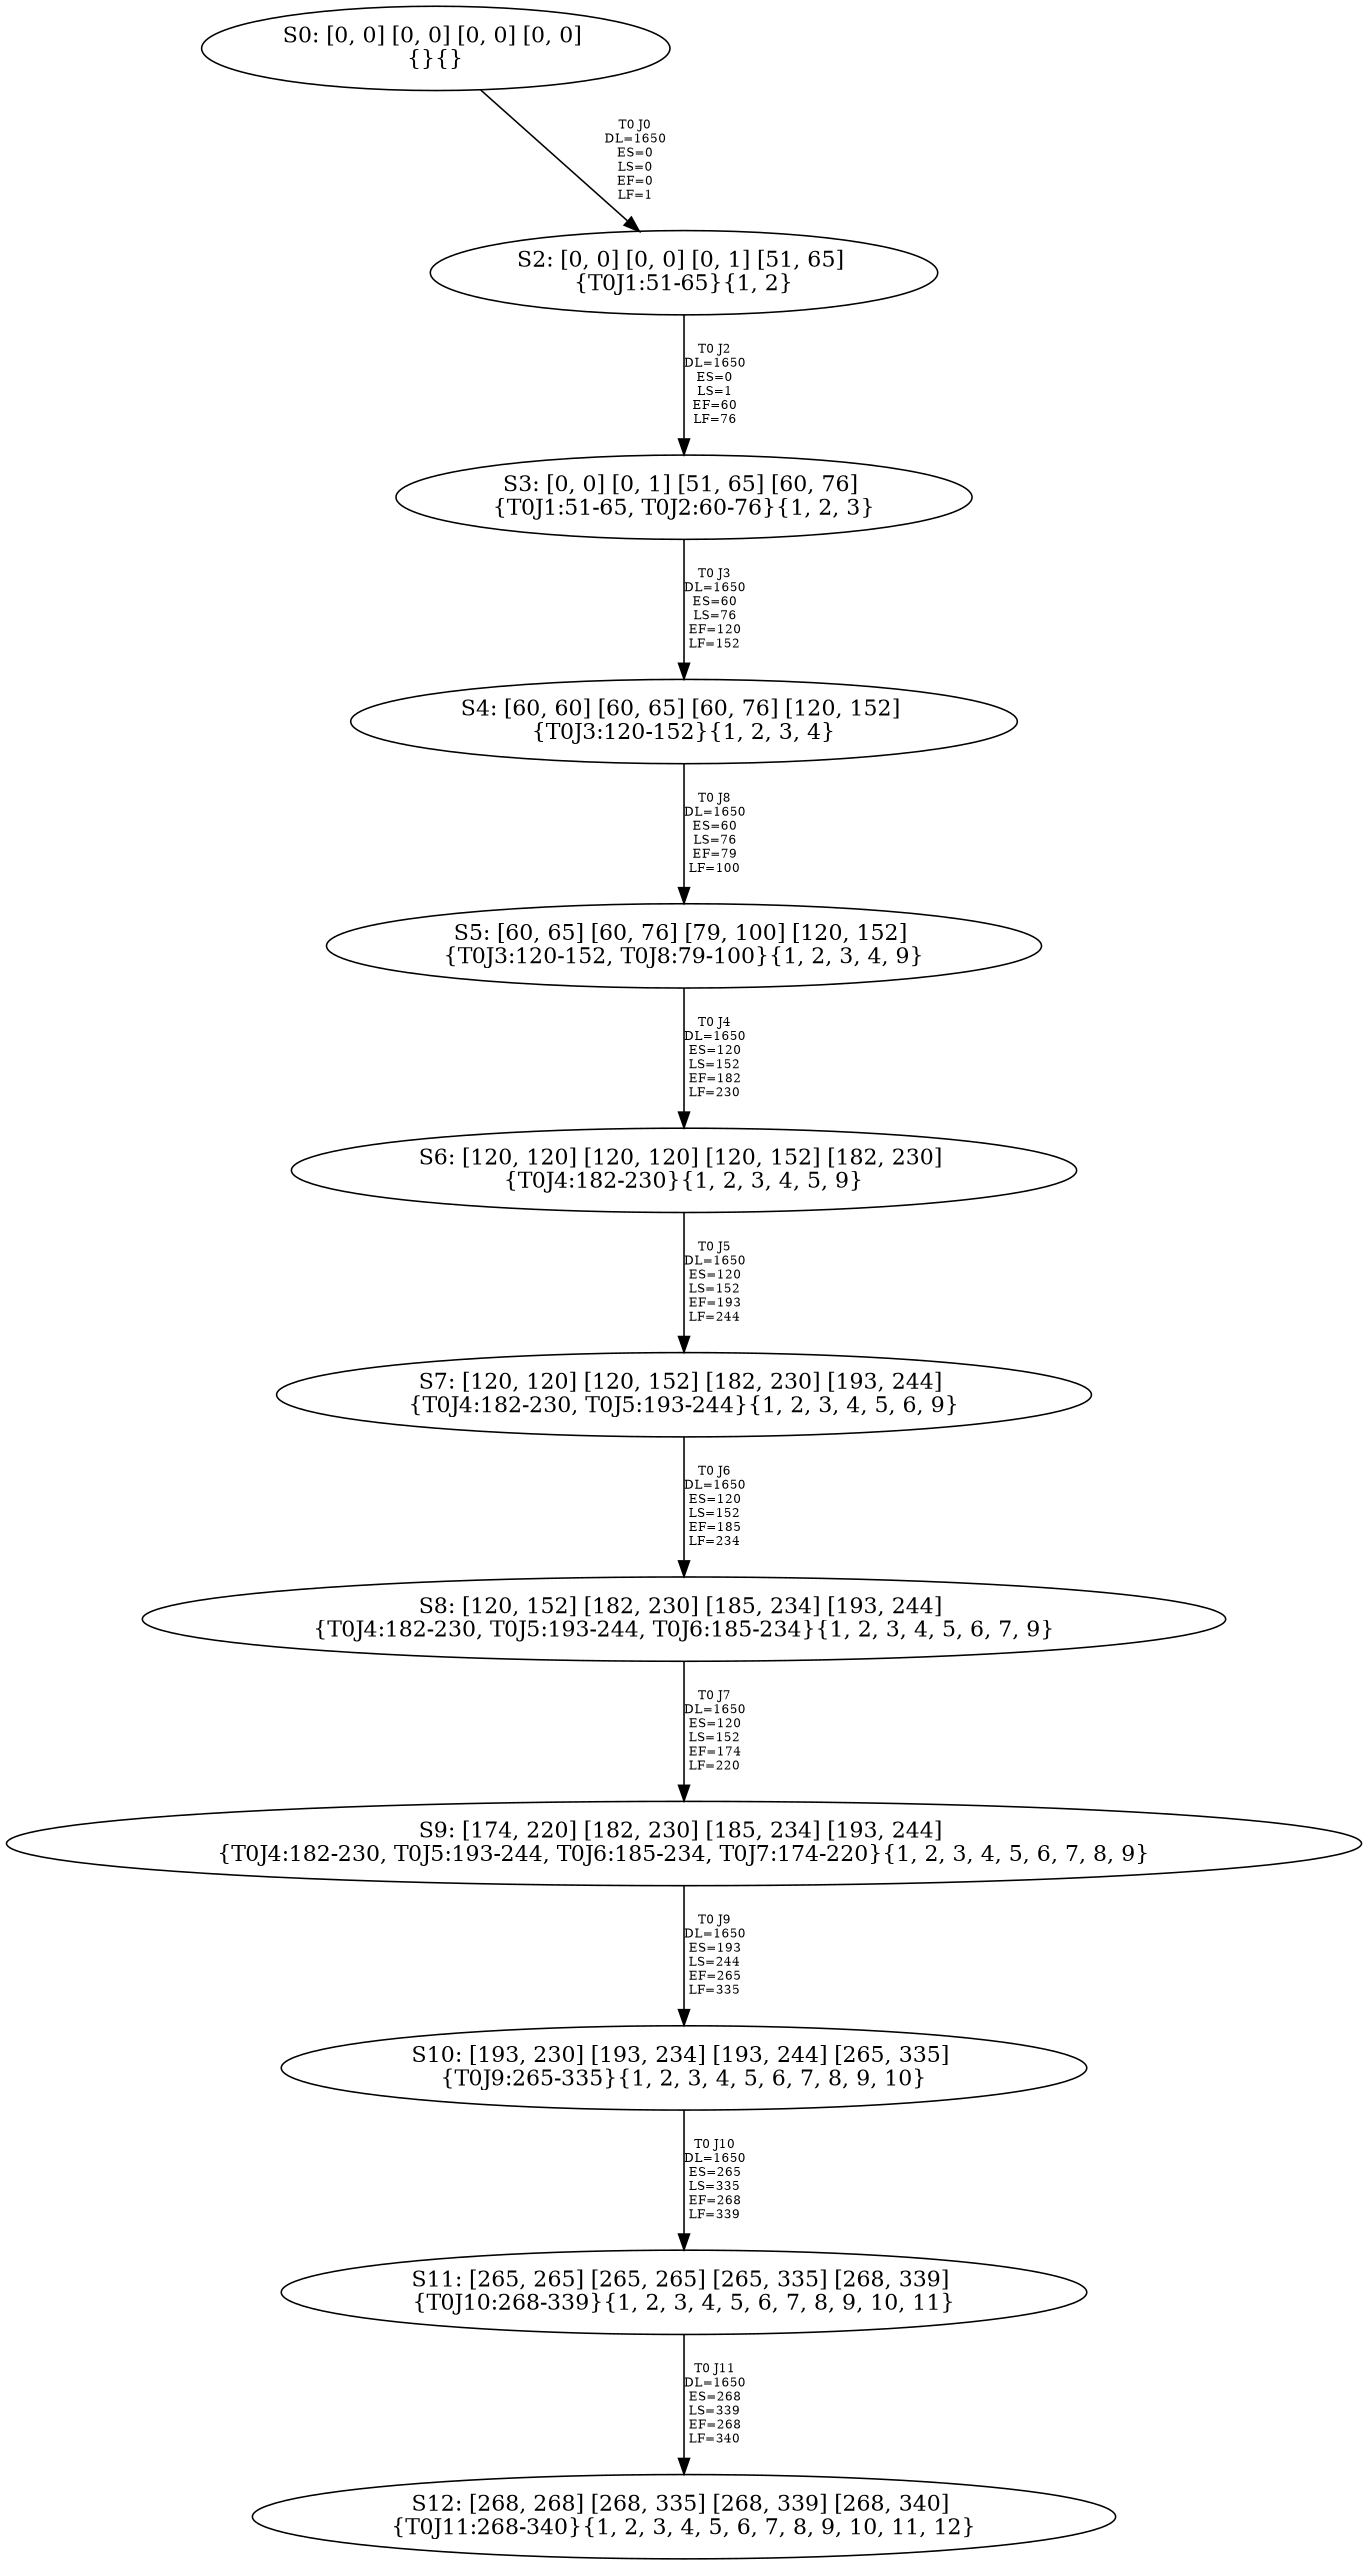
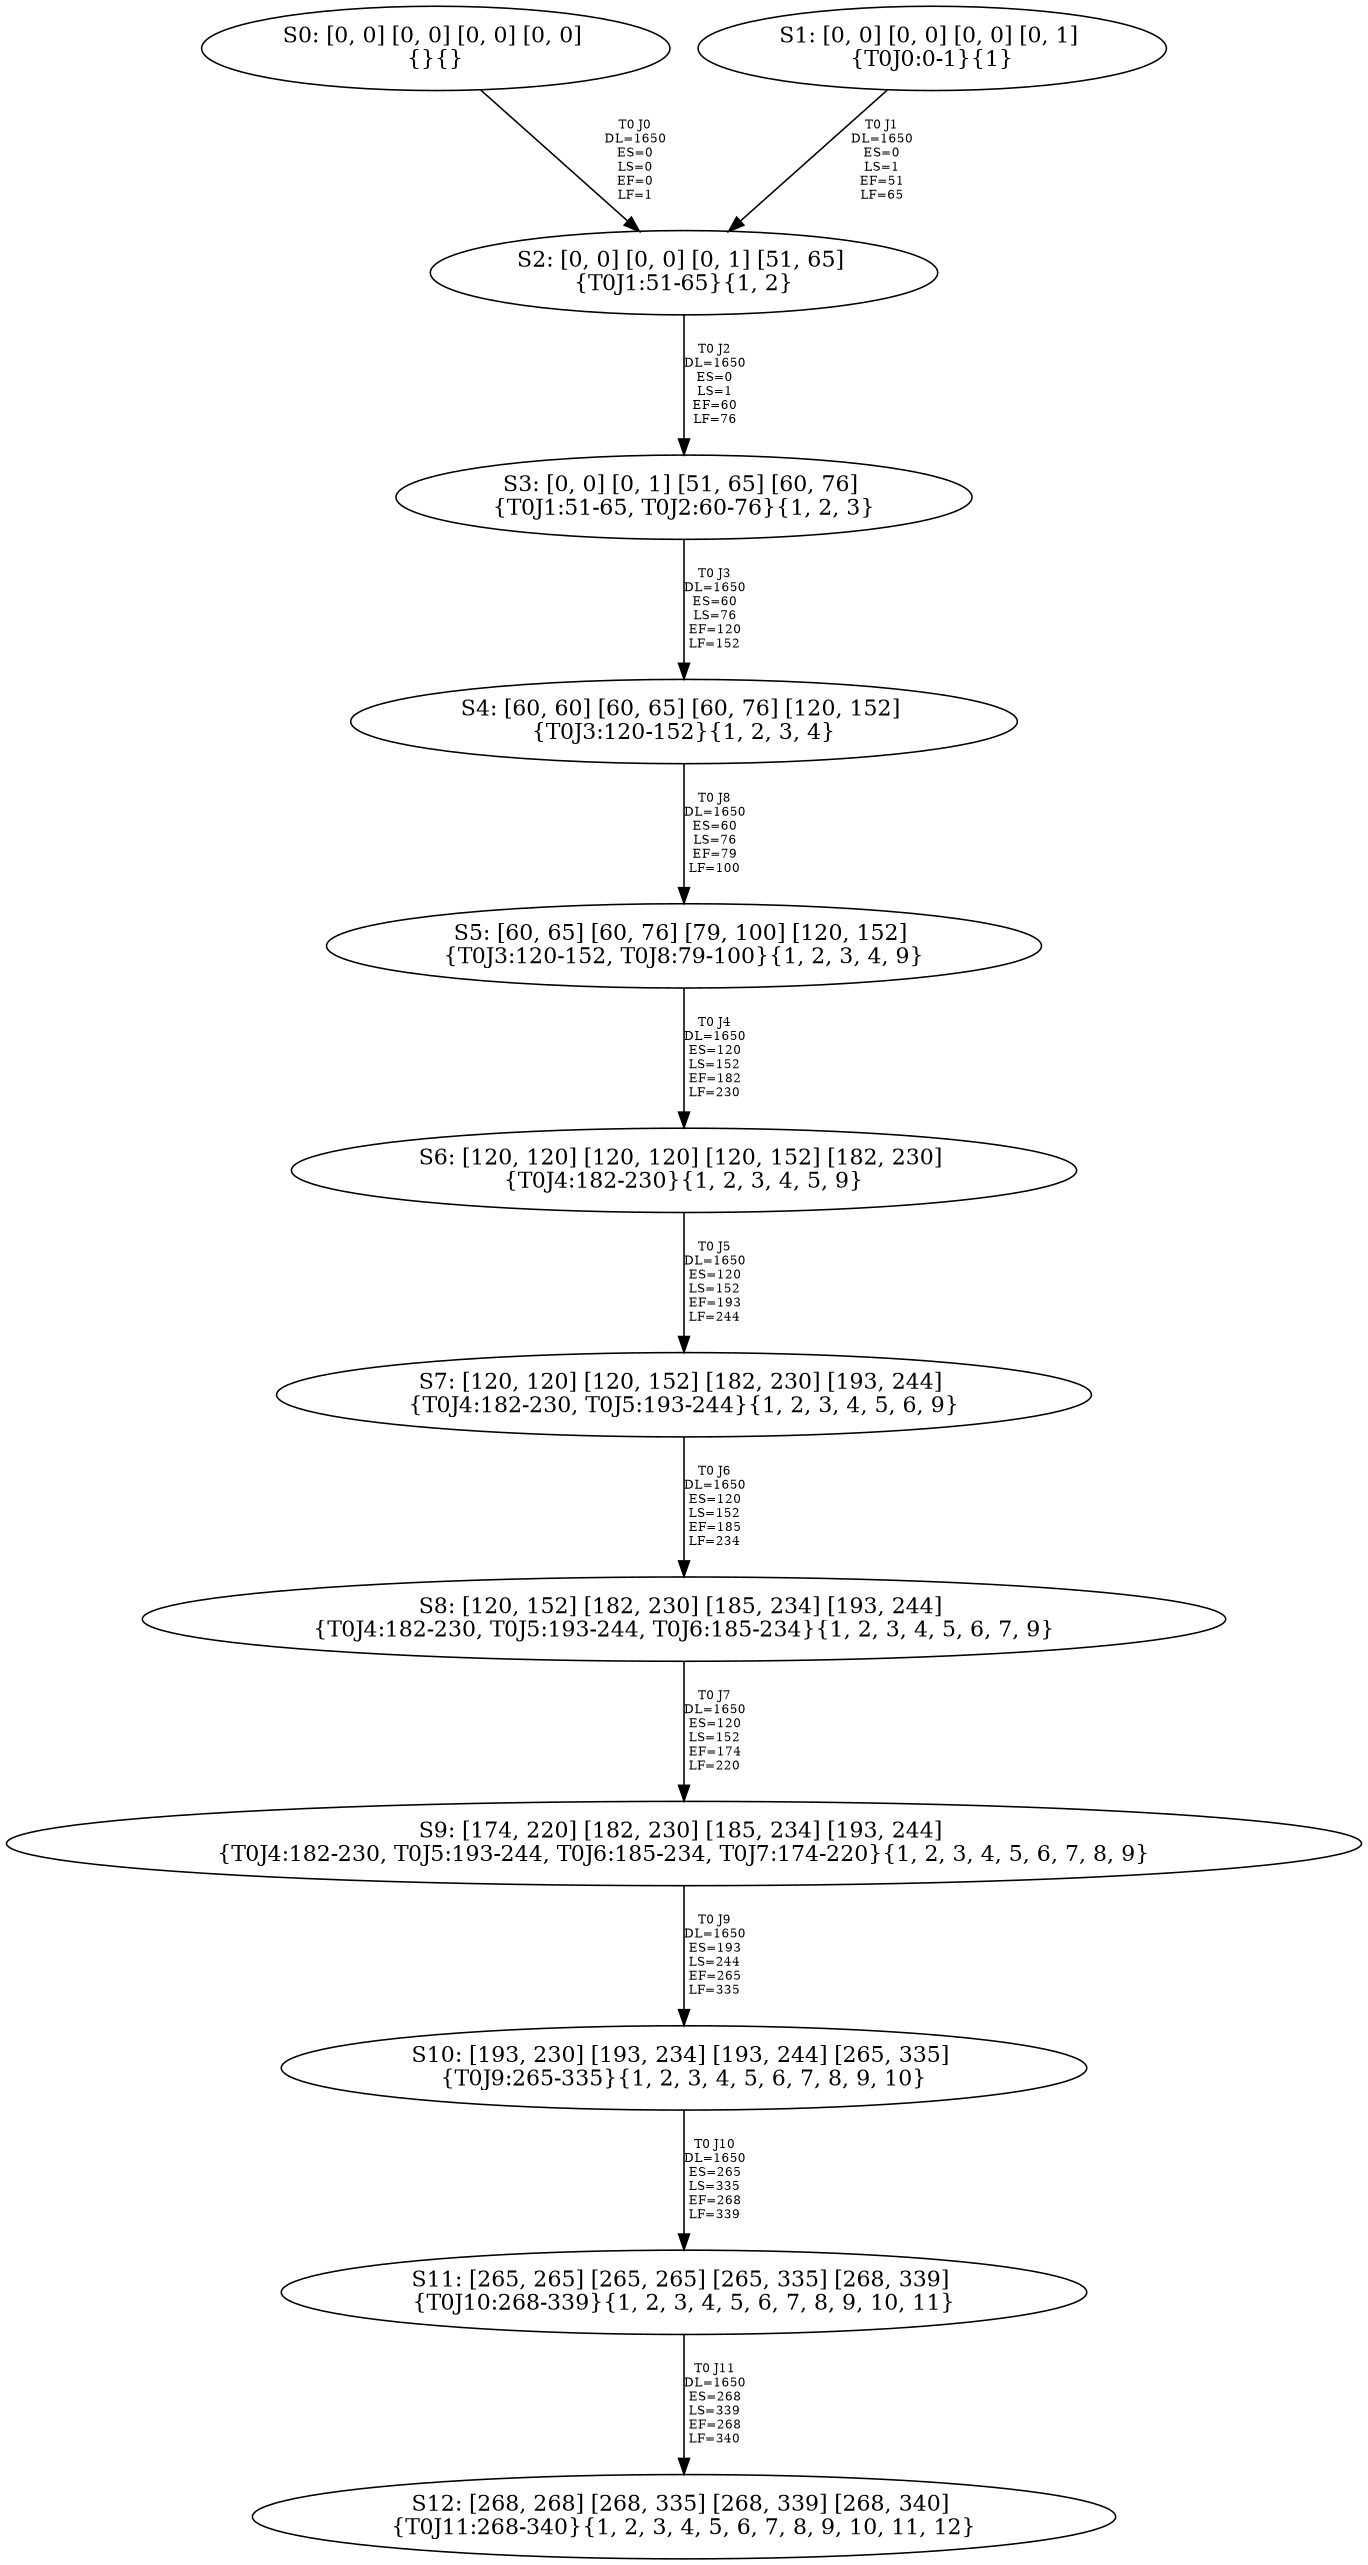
none -> (932, 48)
